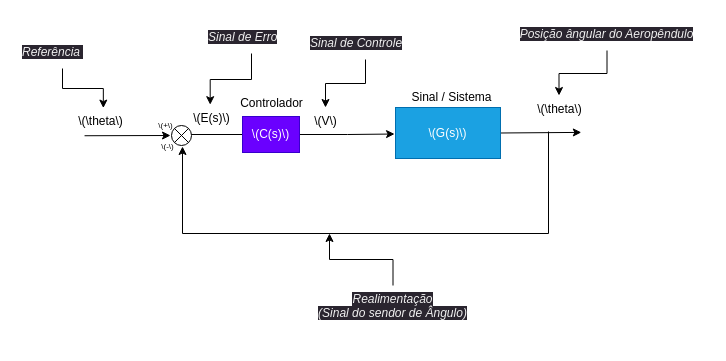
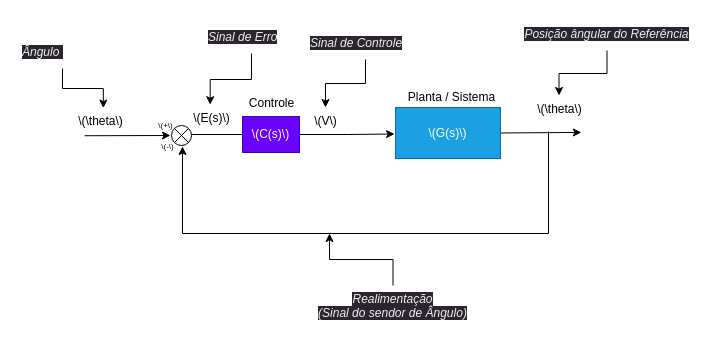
(607, 35) -> (607, 35)
(55, 53) -> (41, 53)
(452, 98) -> (452, 98)
(272, 104) -> (272, 104)
